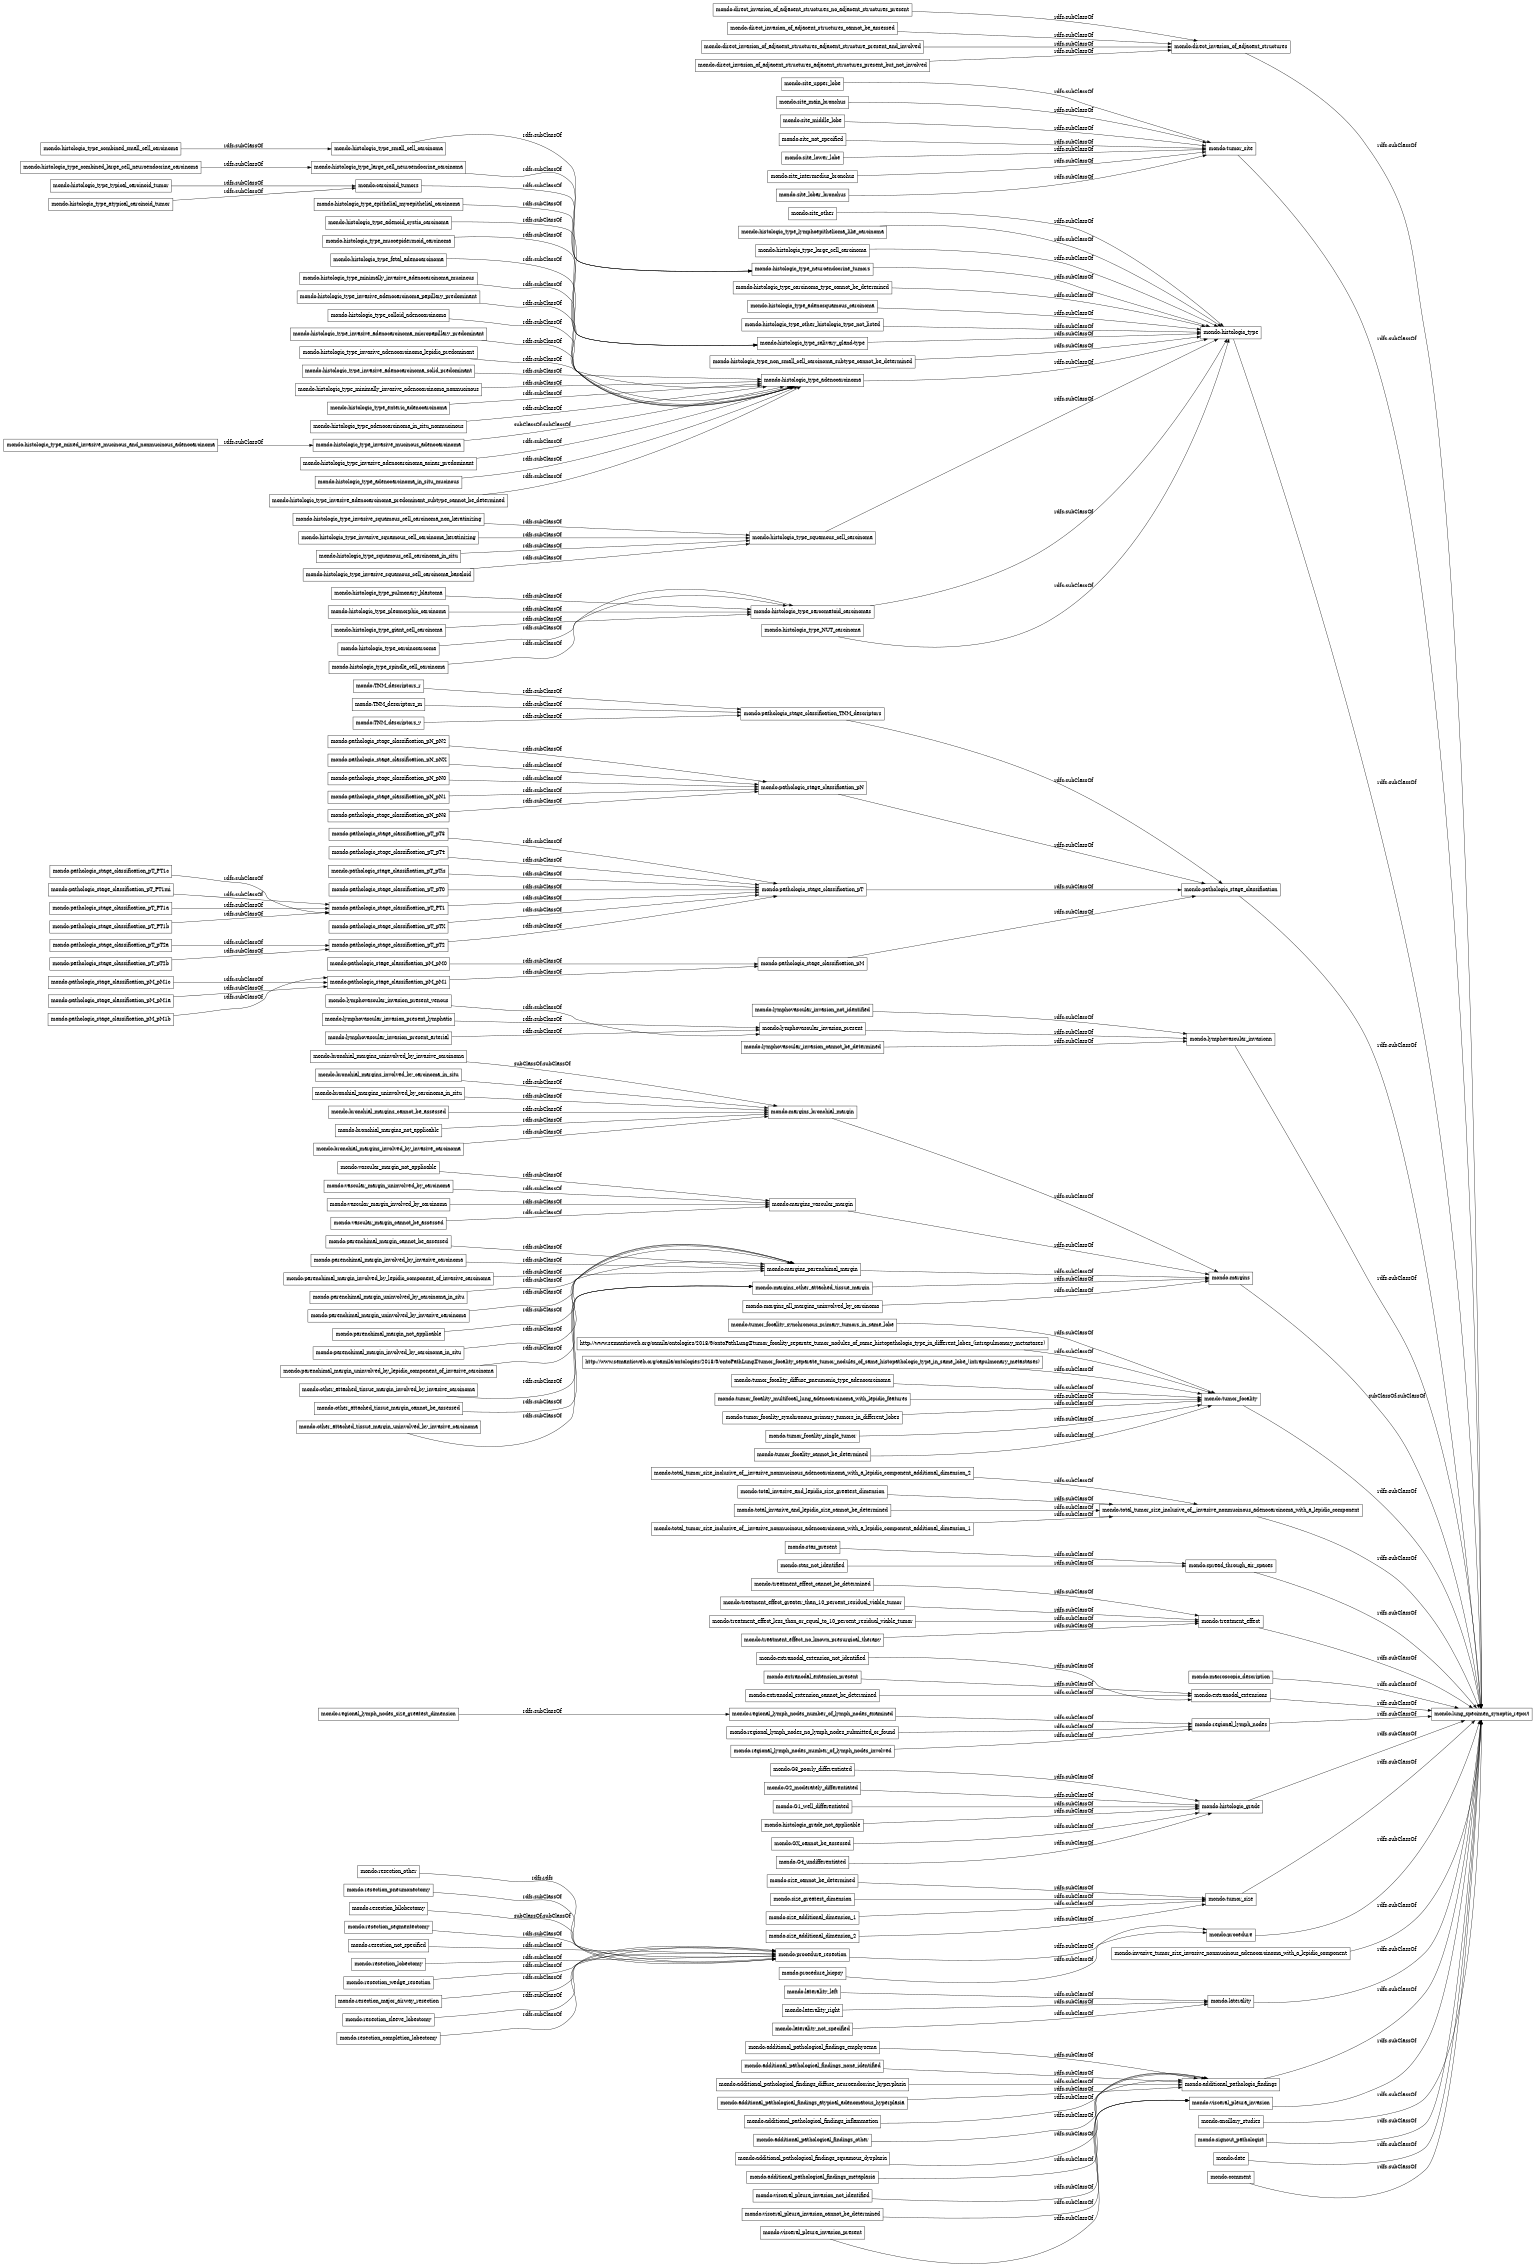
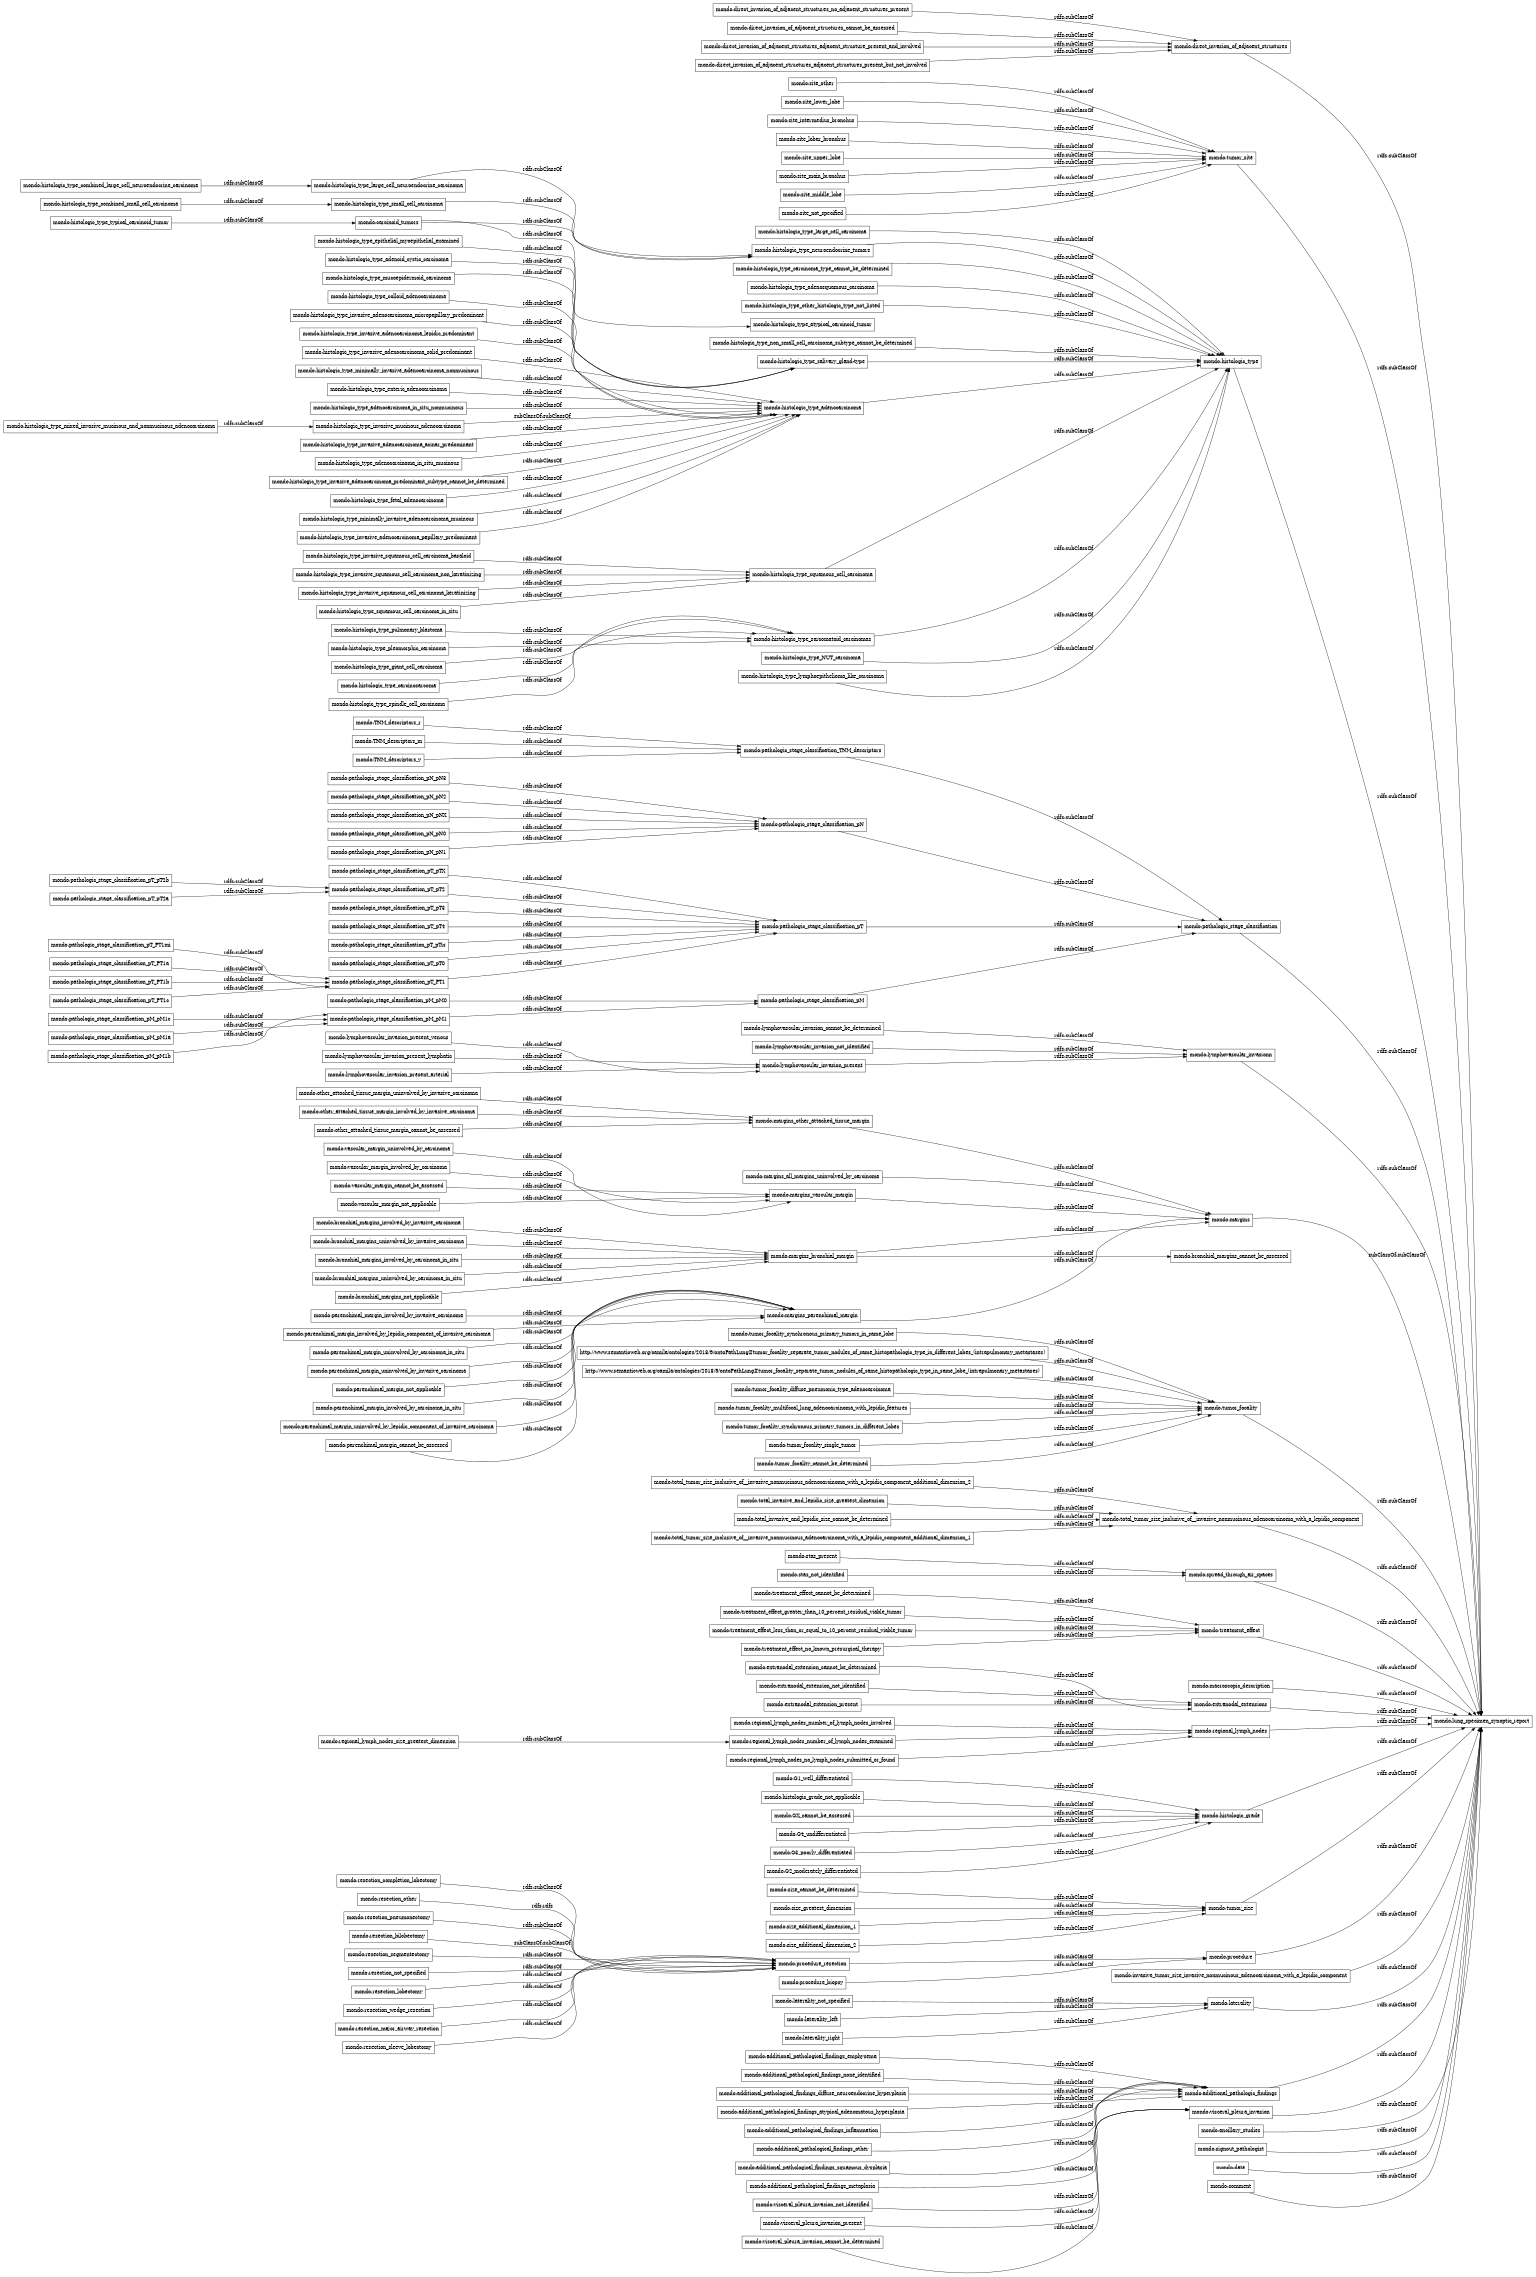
(263, 194) -> (573, 288)
(389, 204) -> (389, 242)
(1043, 222) -> (1029, 91)
(542, 1064) -> (542, 1244)
(607, 1112) -> (1012, 1257)
